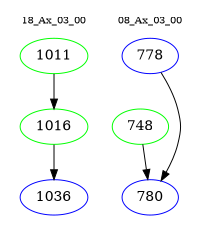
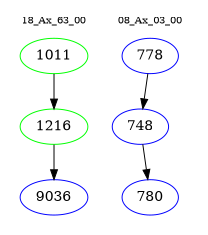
(54, 21) -> (54, 21)
(180, 122) -> (146, 86)
(54, 127) -> (54, 127)
(140, 127) -> (140, 127)
(54, 197) -> (54, 197)
